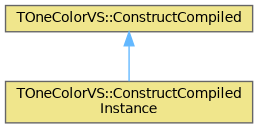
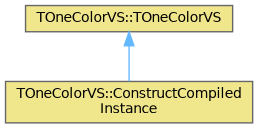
(129, 19) -> (129, 19)
